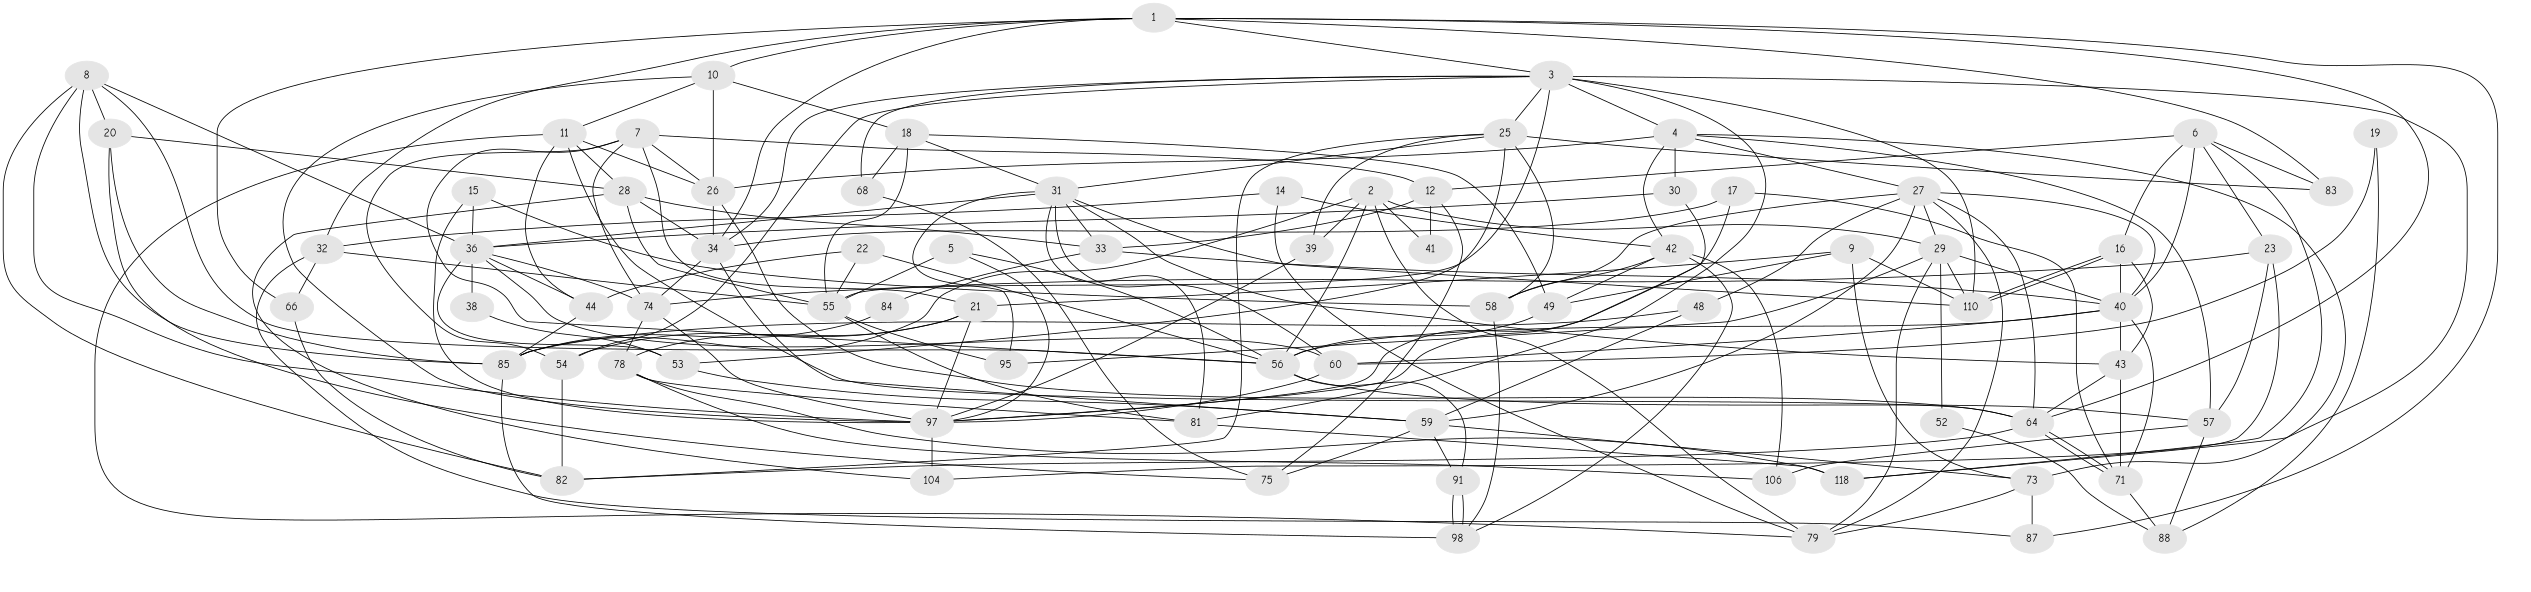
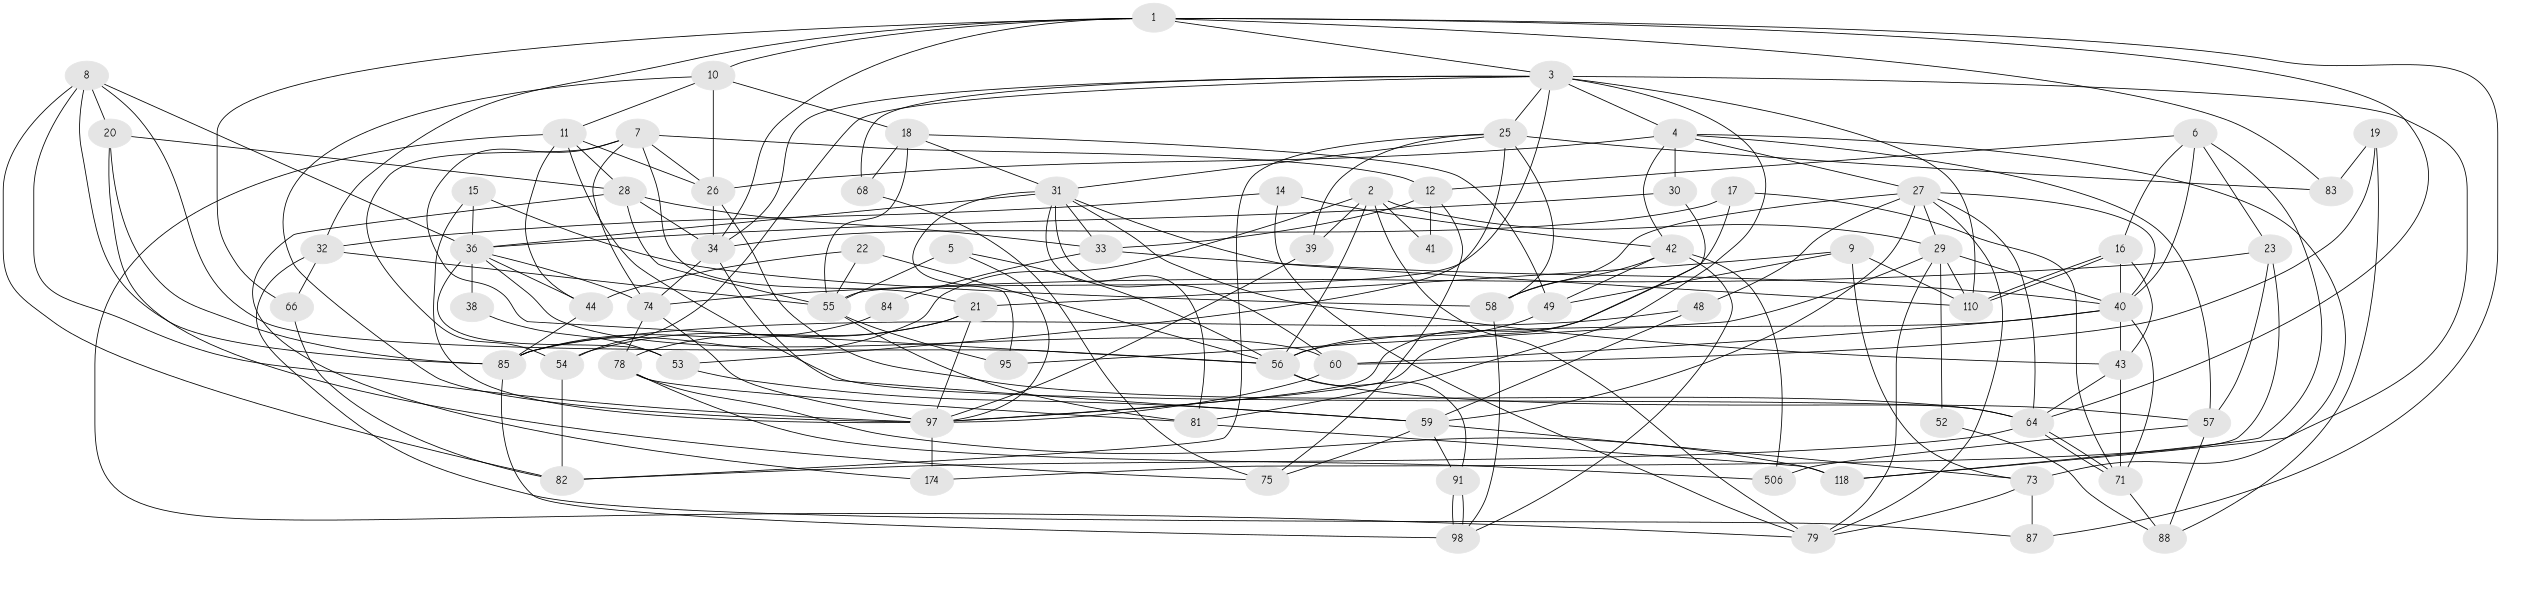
(2263, 162) -> (2353, 162)
(932, 481) -> (932, 481)
(1774, 481) -> (1774, 481)
